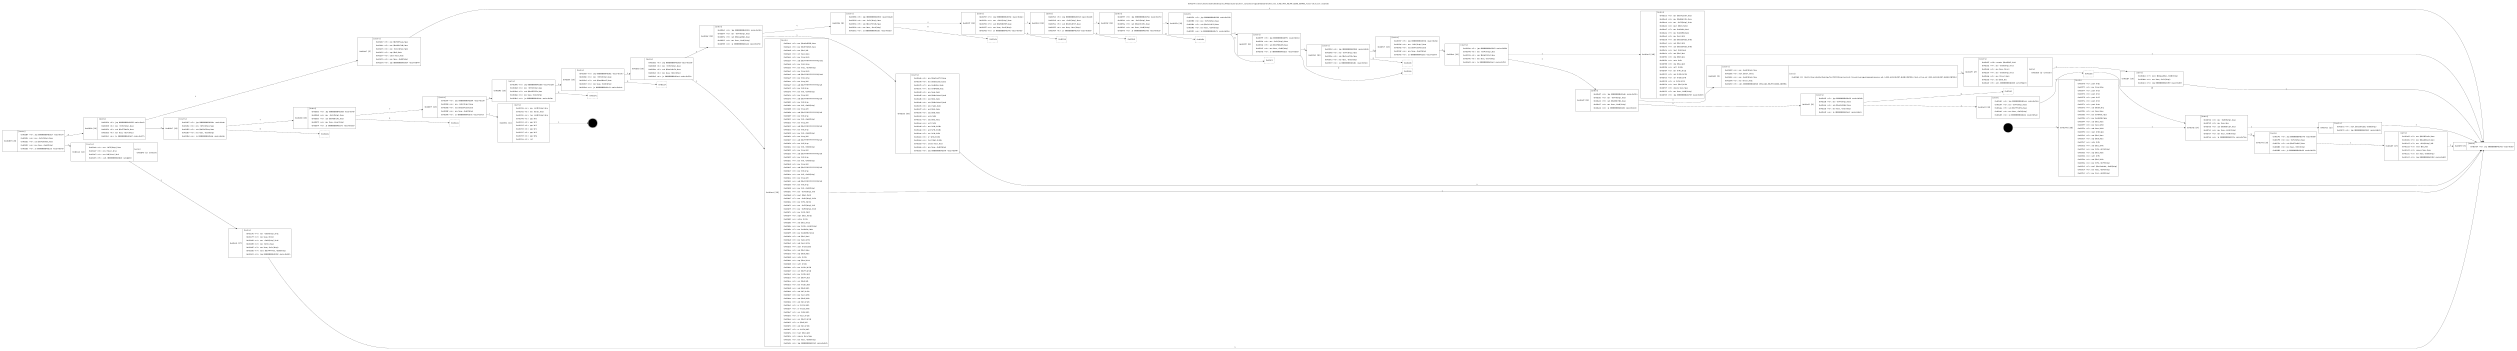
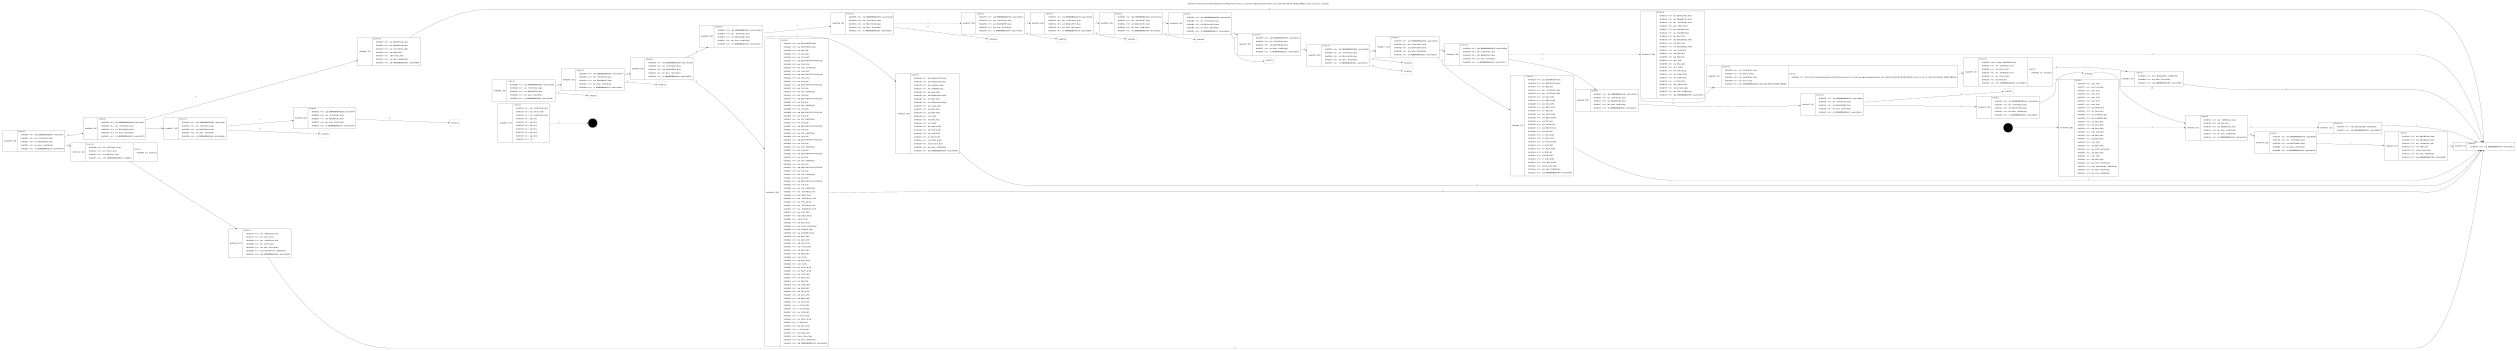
(1345, 80) -> (1385, 69)
(454, 107) -> none
none -> (1542, 126)
